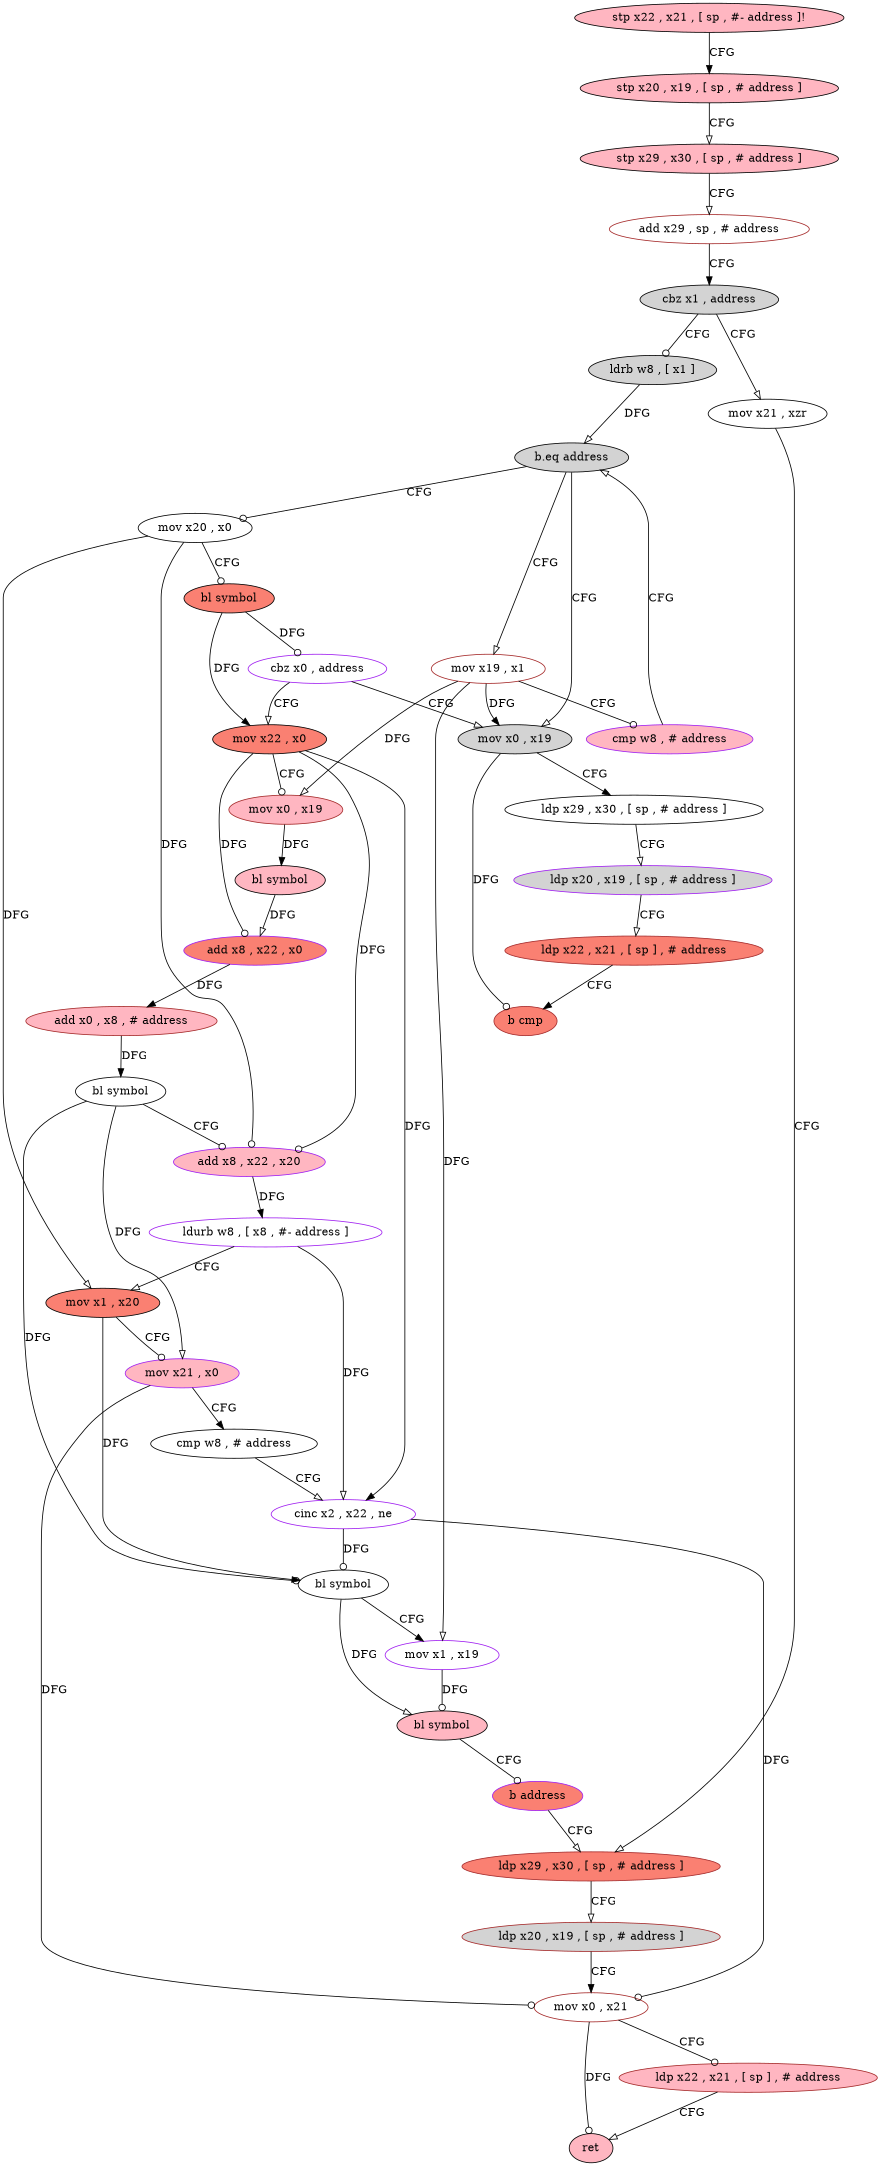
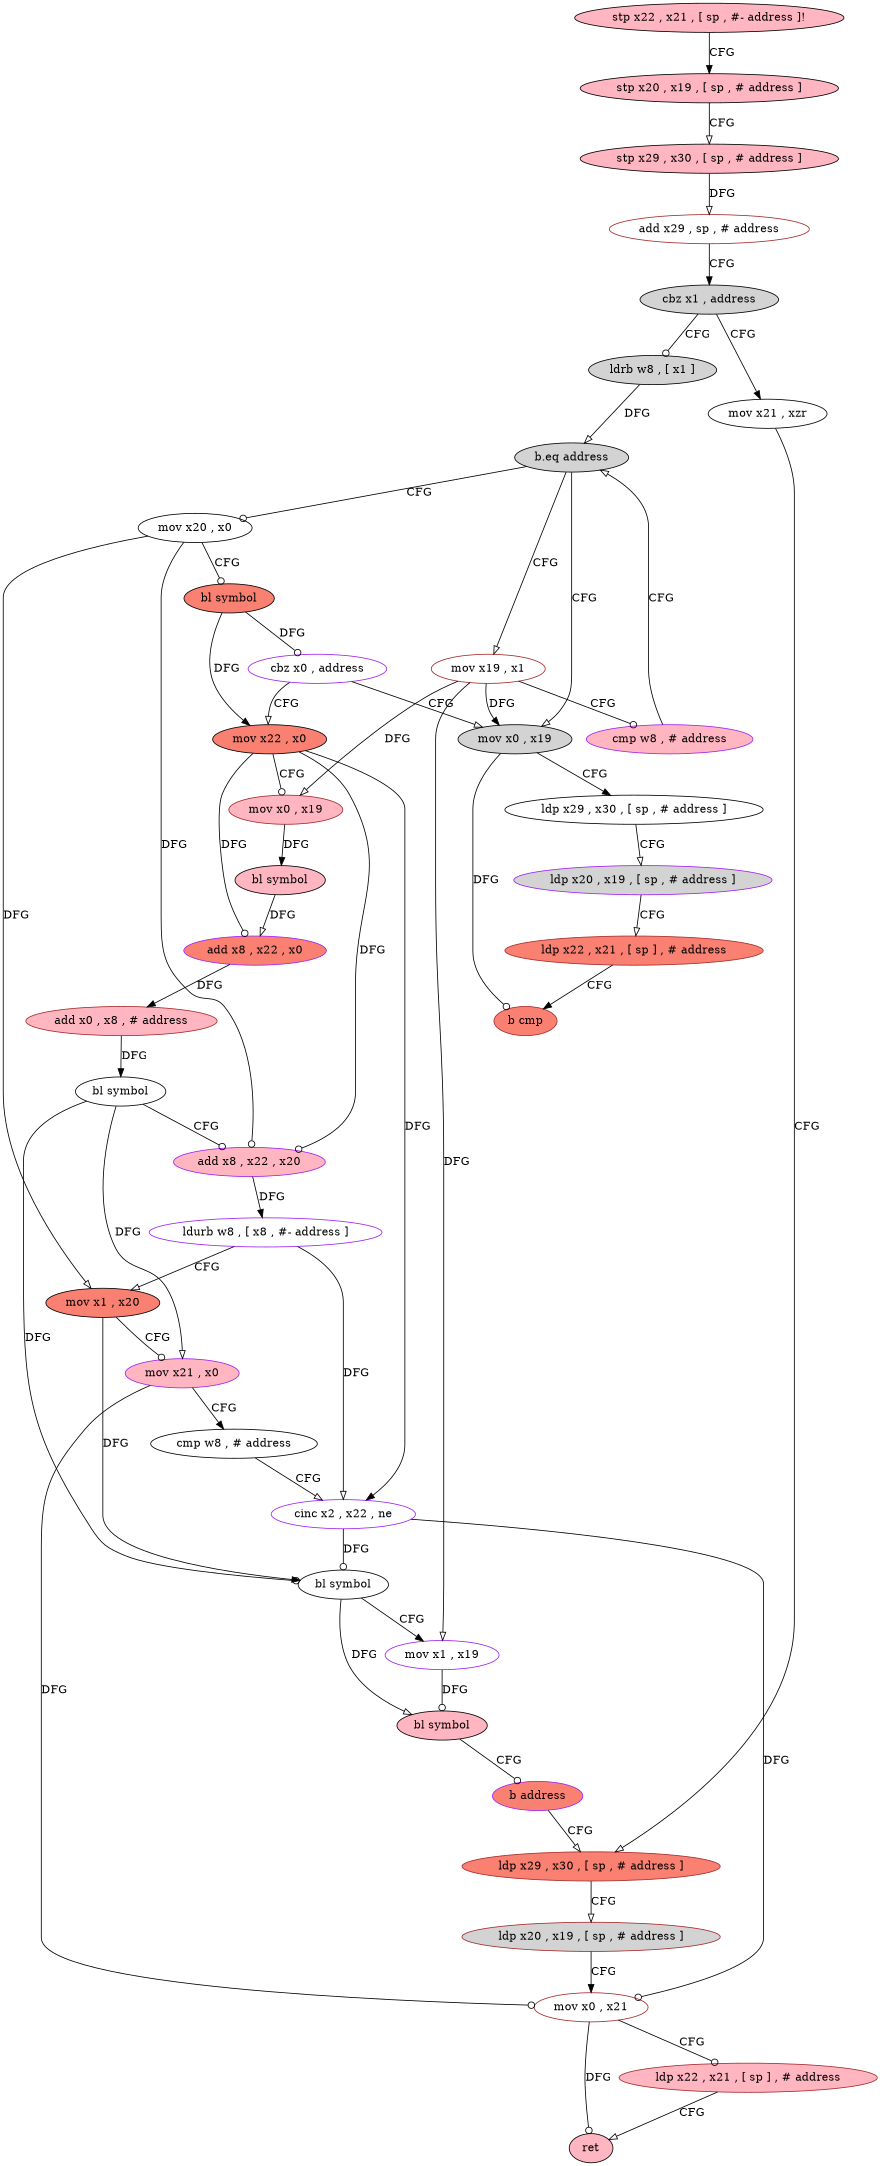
(722, 194) -> (723, 194)
(736, 353) -> (736, 353)
